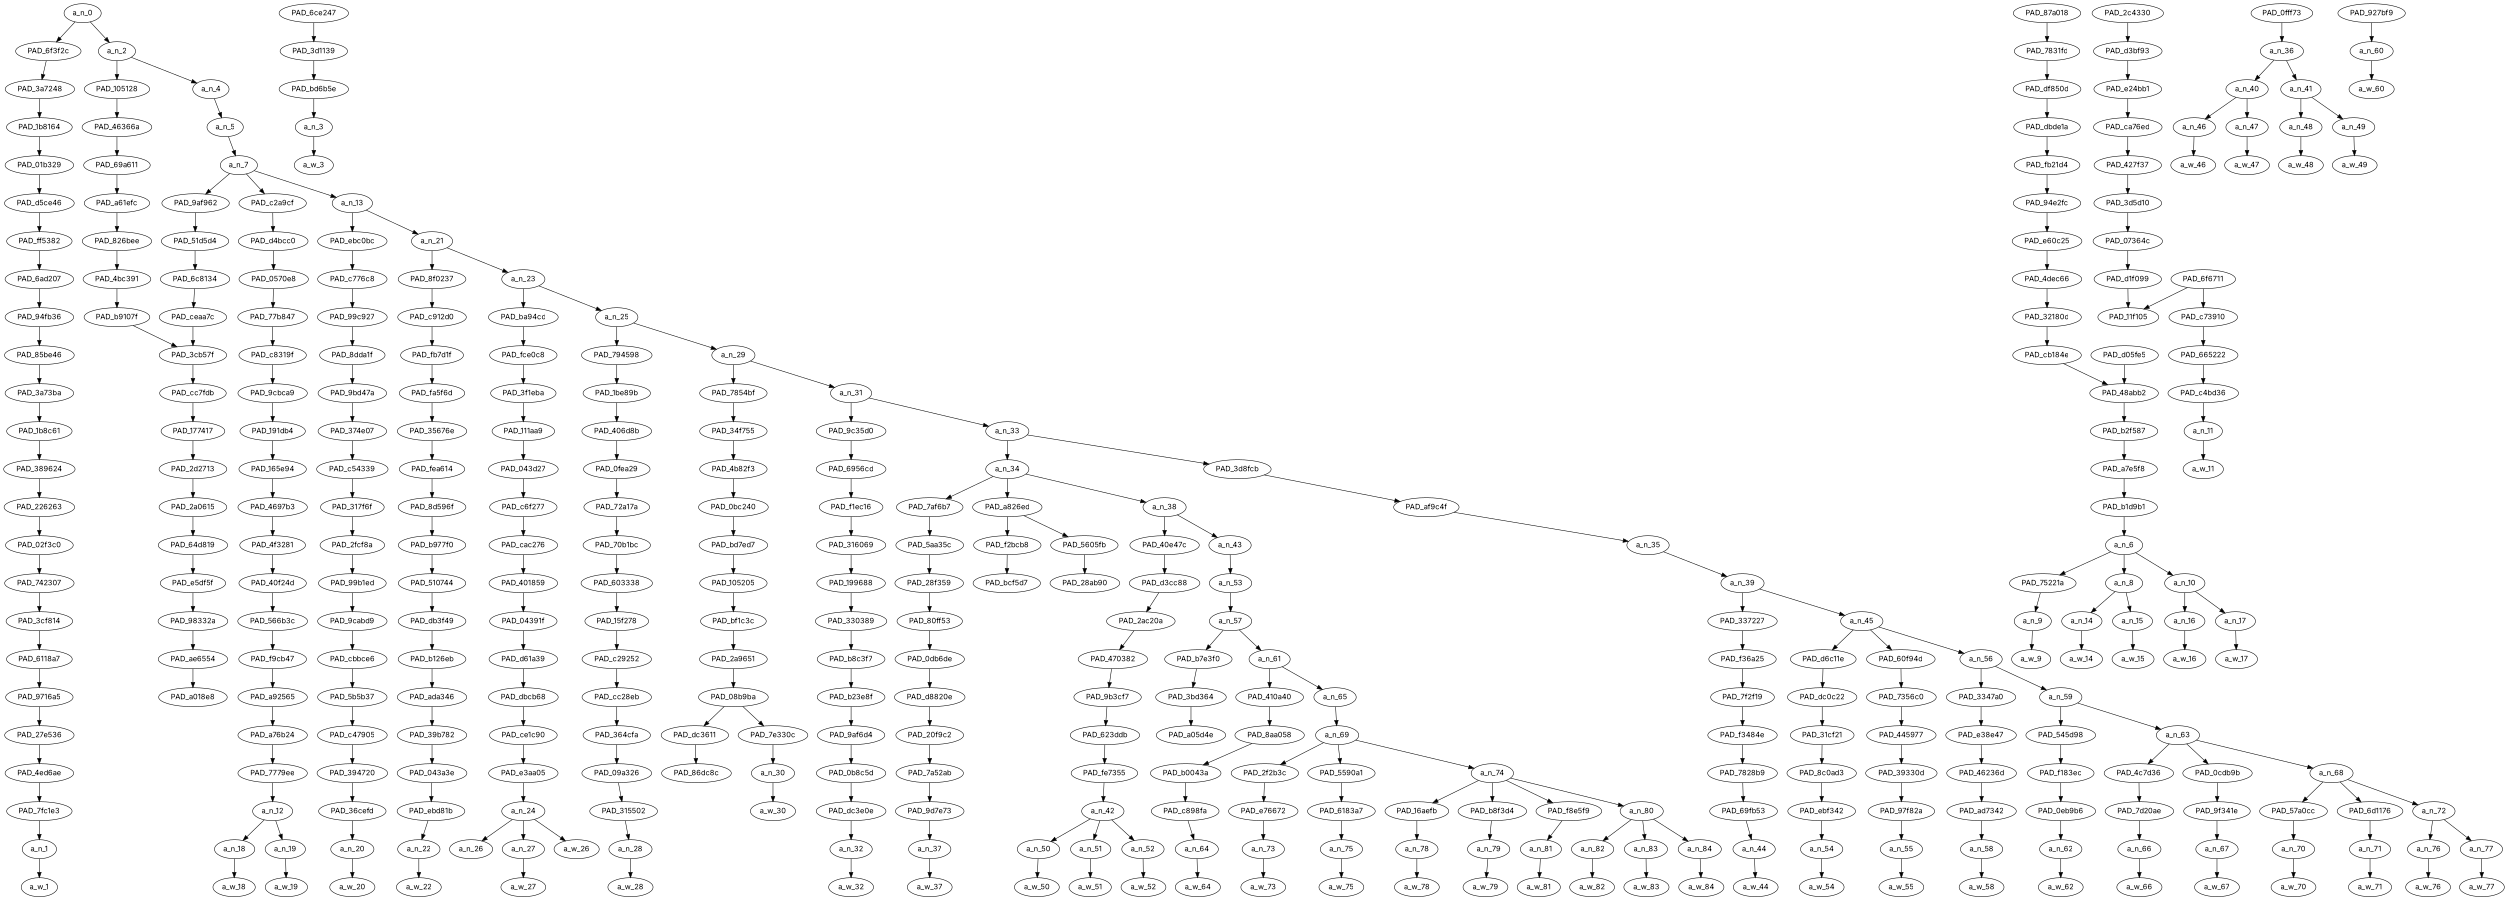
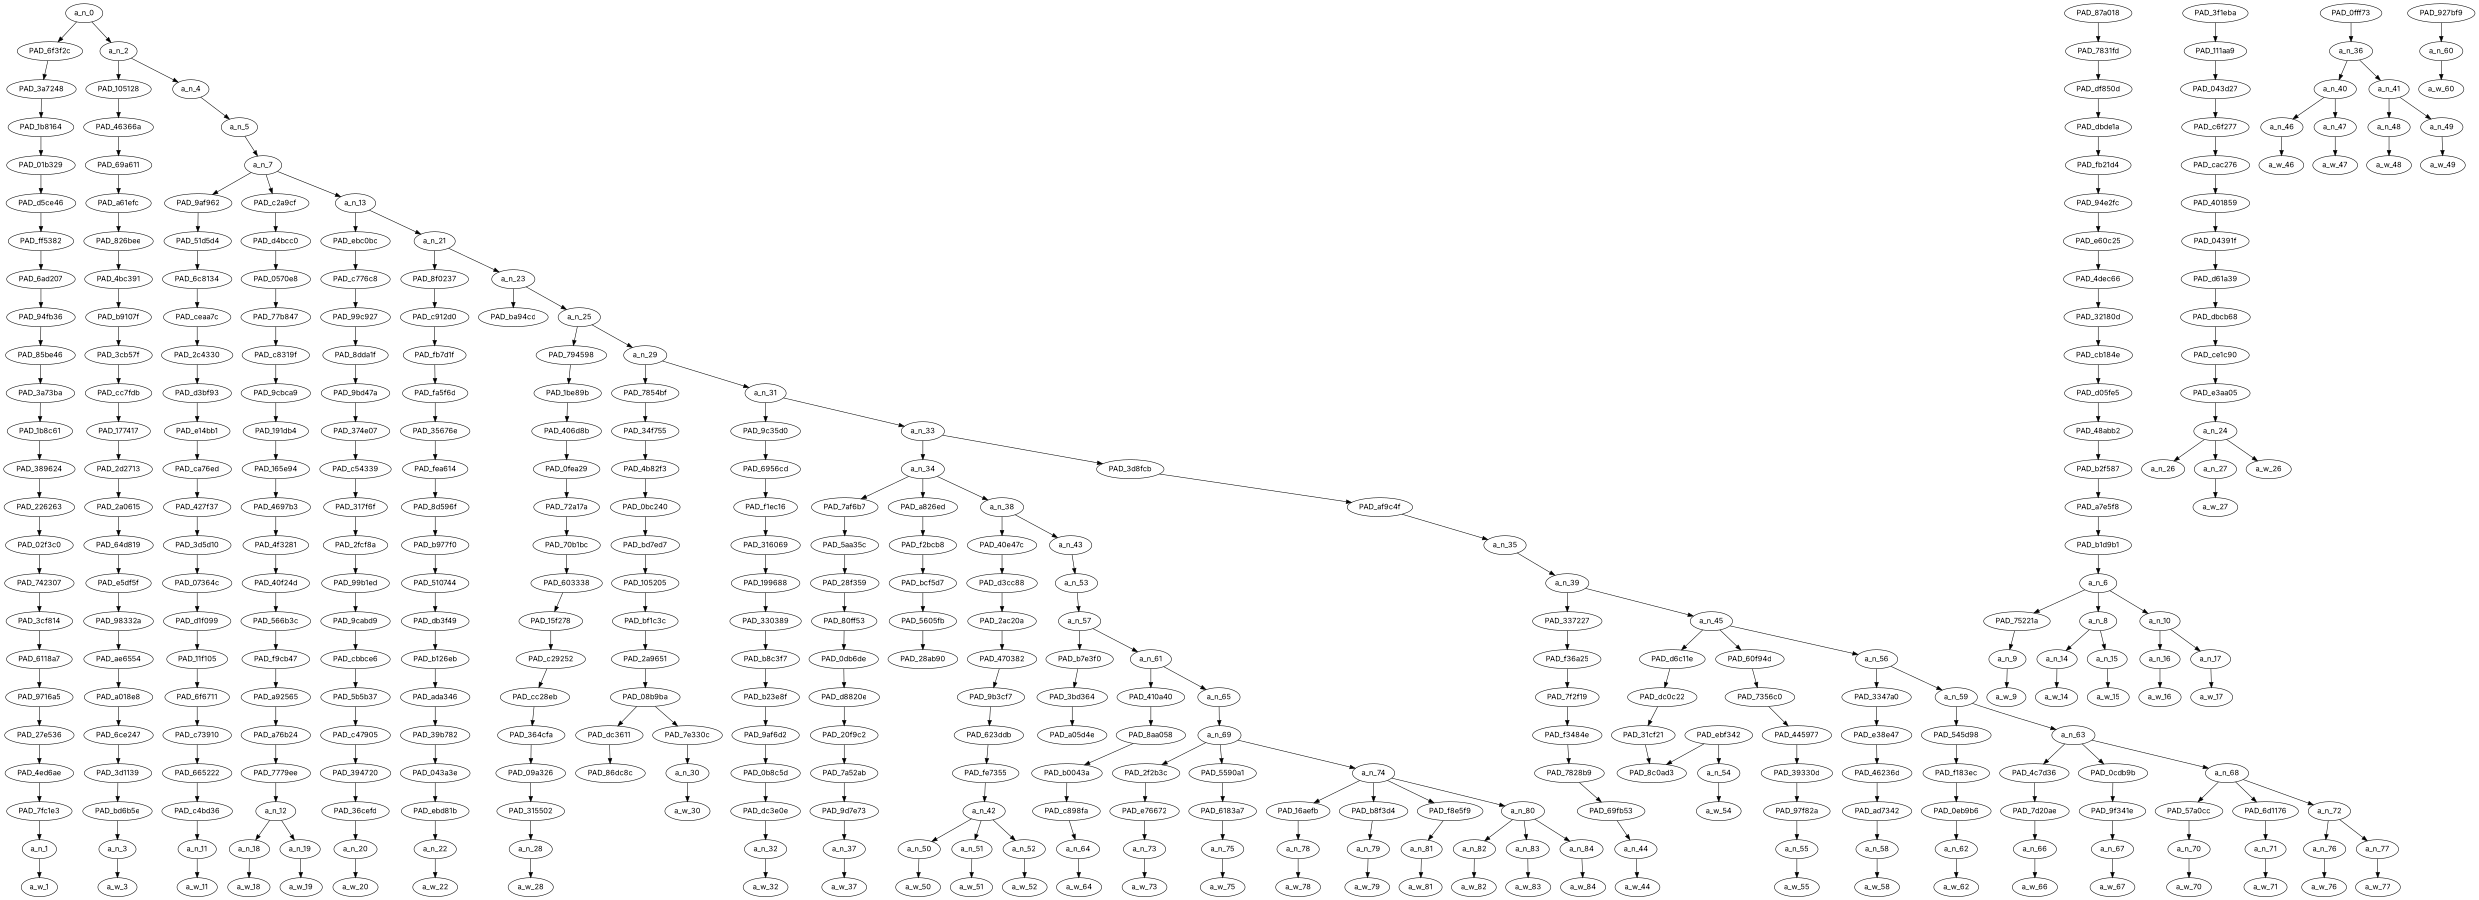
(2128, 89) -> (197, 431)
(2168, 297) -> (197, 676)
(193, 334) -> (197, 334)
(523, 355) -> none
(2083, 373) -> (2098, 372)
(1044, 525) -> (923, 600)
none -> (119, 714)
(851, 735) -> (766, 735)
(1822, 790) -> (1688, 753)
